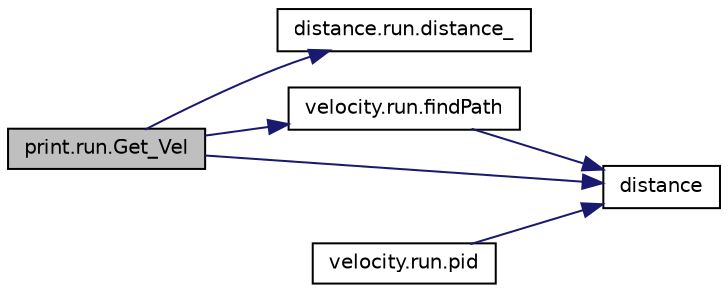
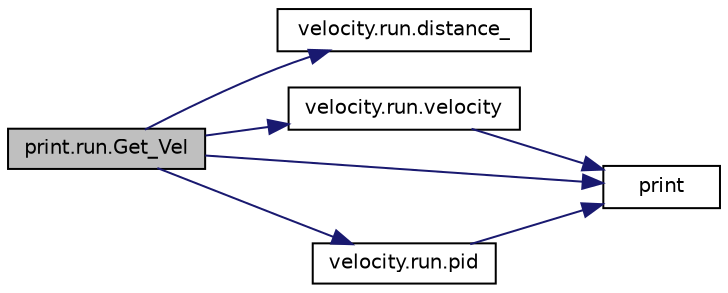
(404, 30) -> (404, 30)
(404, 109) -> (404, 109)
(662, 187) -> (662, 187)
none -> (245, 203)
